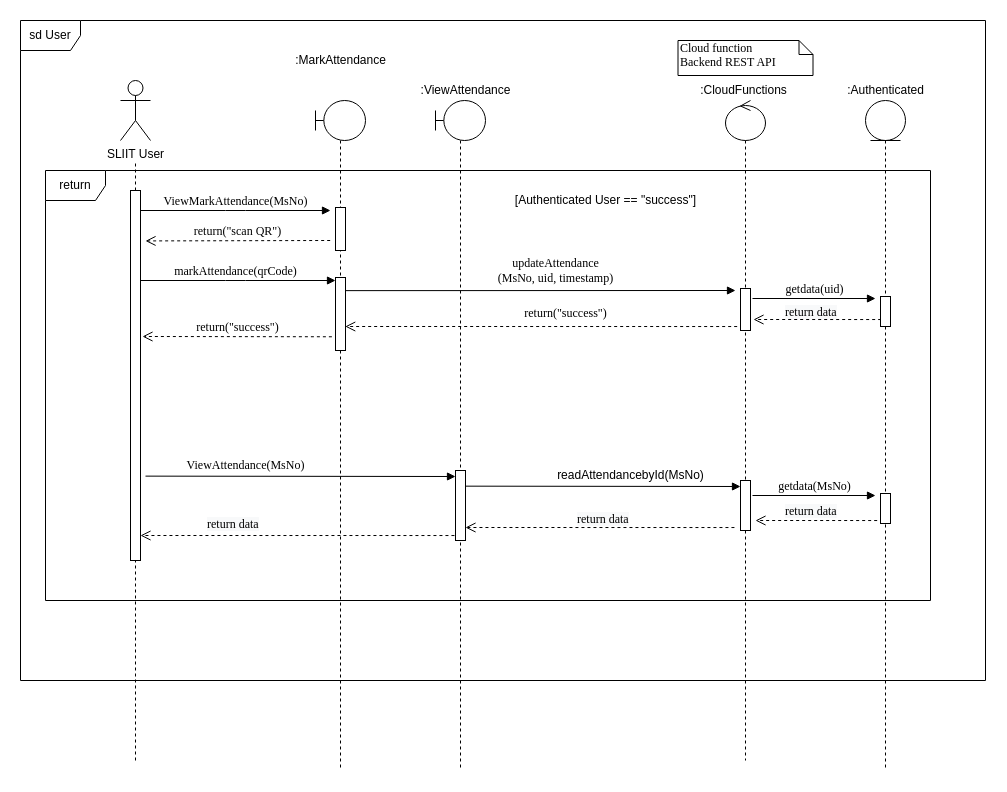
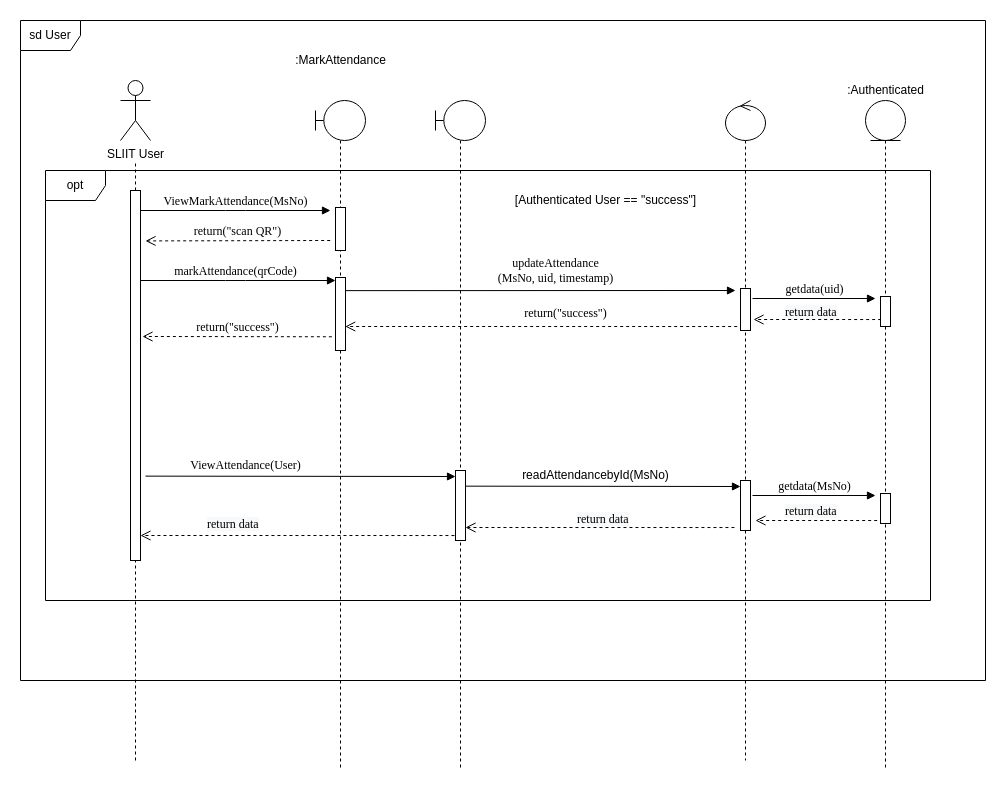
(746, 58) -> none
(466, 91) -> none
(743, 91) -> none
(76, 186) -> (76, 186)
(246, 466) -> (246, 466)
(631, 476) -> (596, 476)
